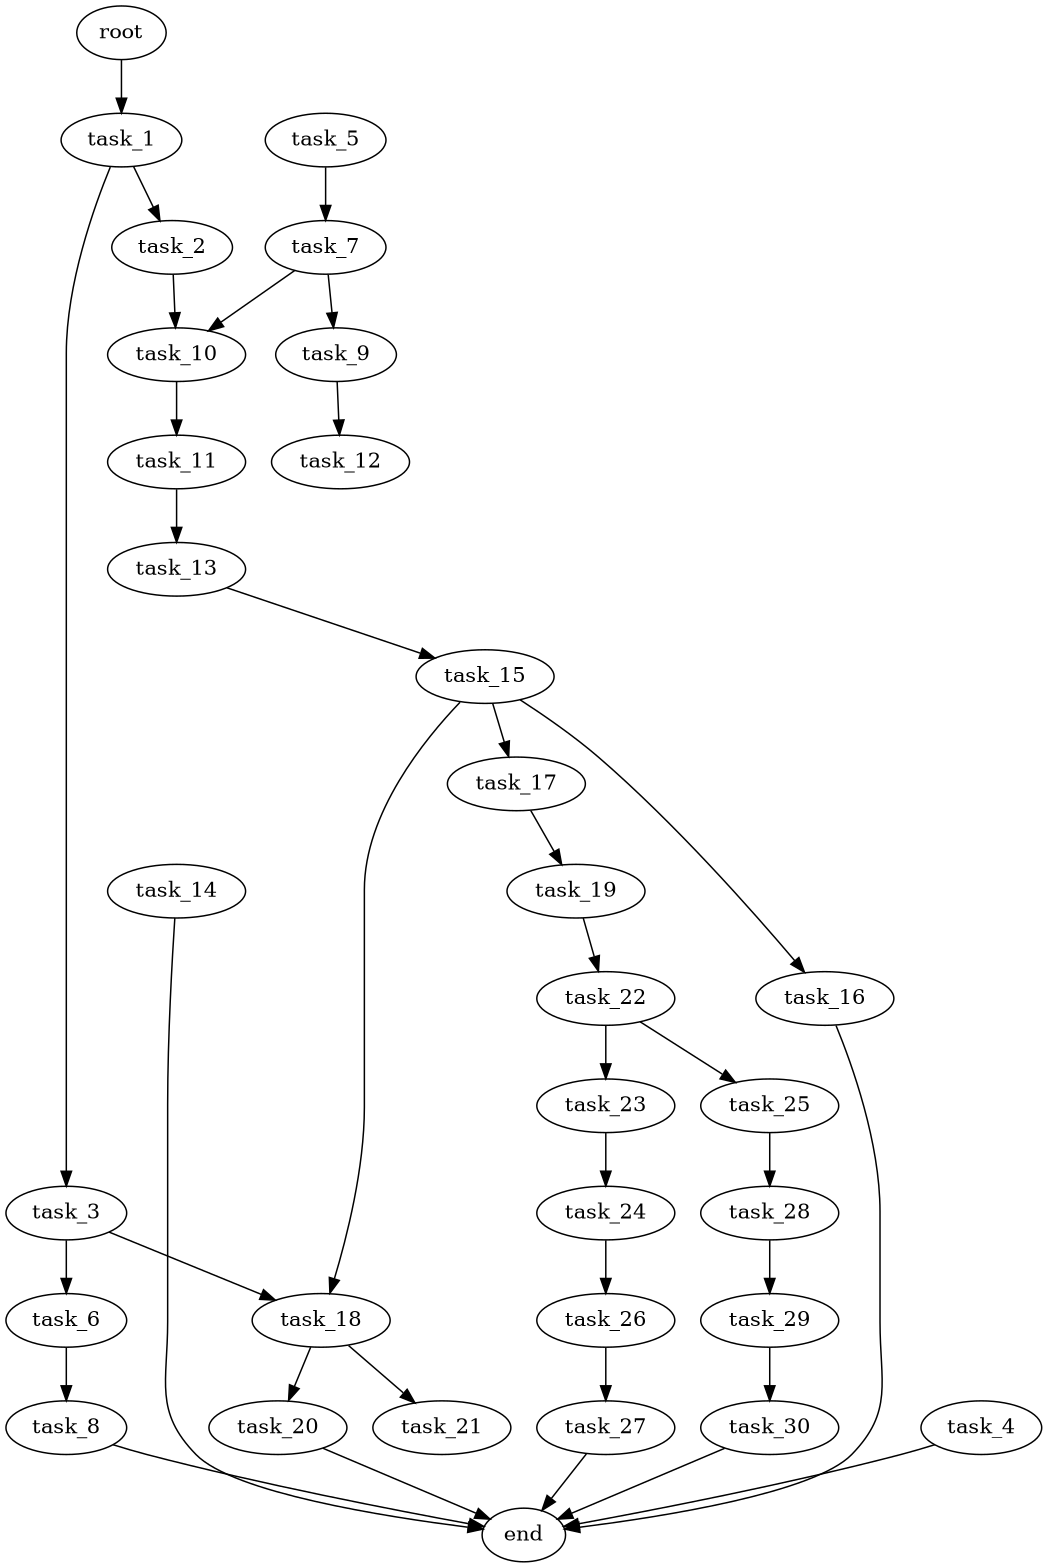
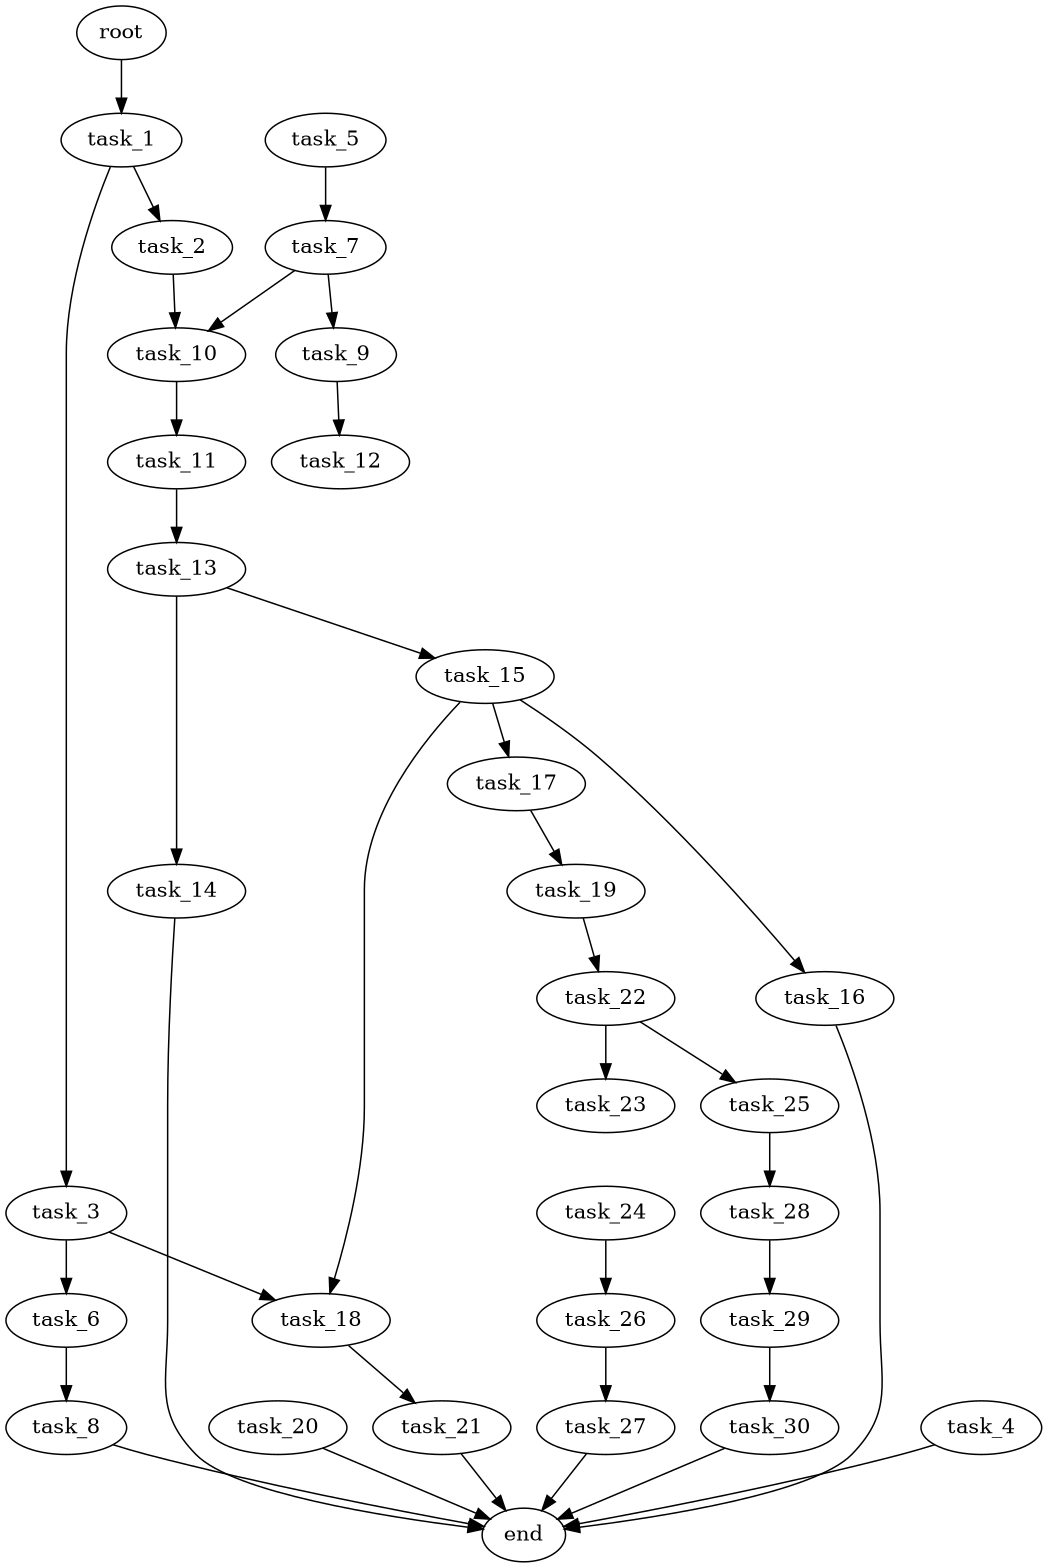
none -> (177, 723)
(606, 1152) -> none
(303, 1367) -> none
none -> (479, 1476)
